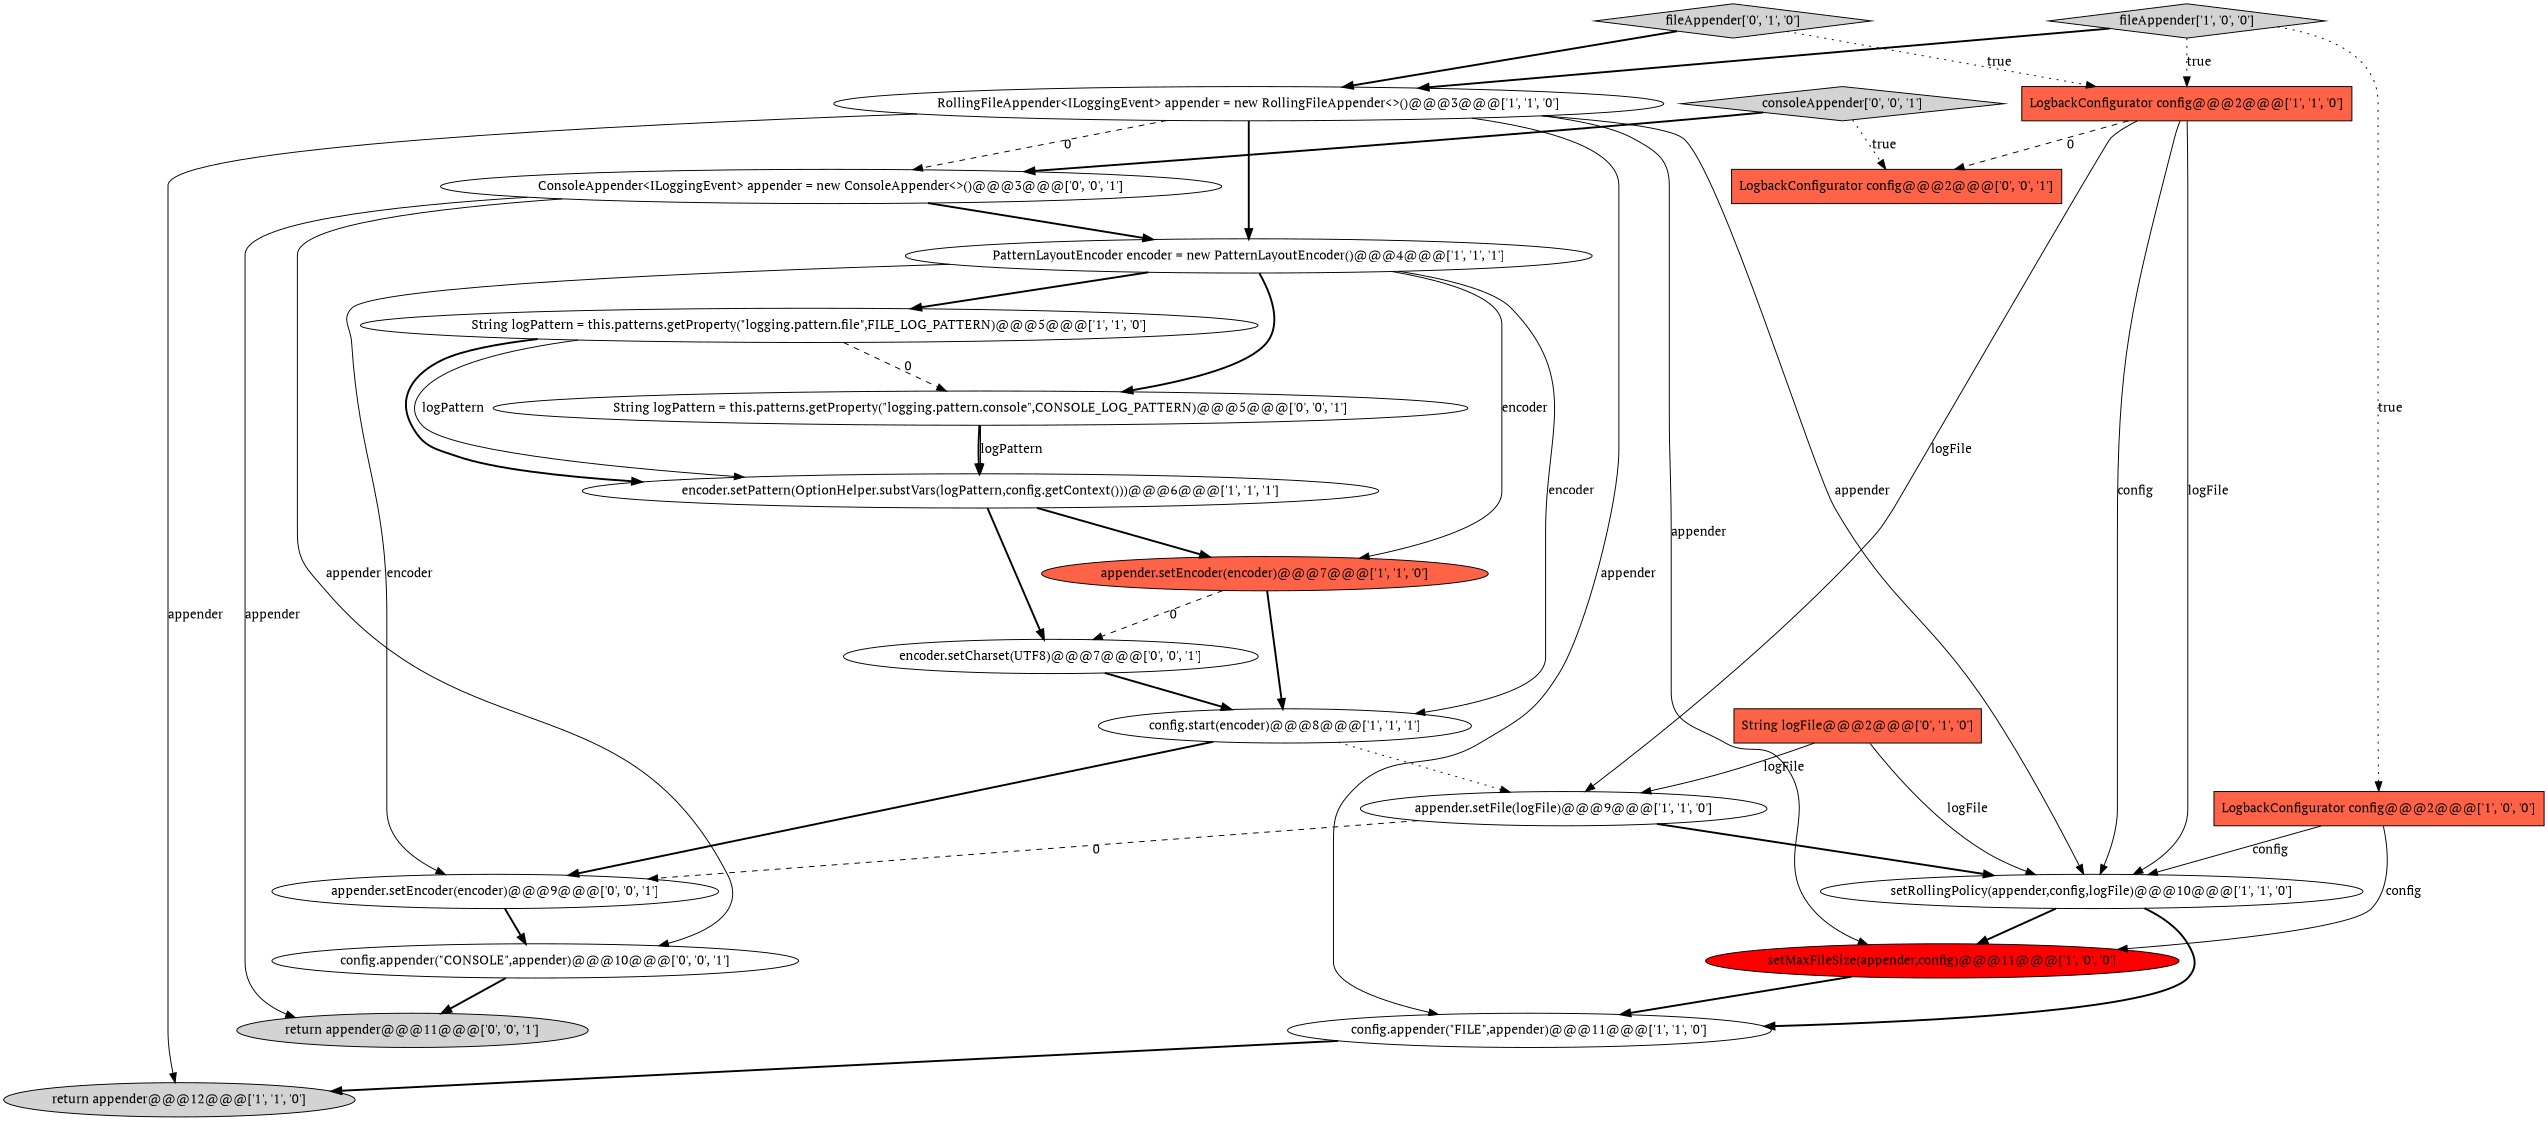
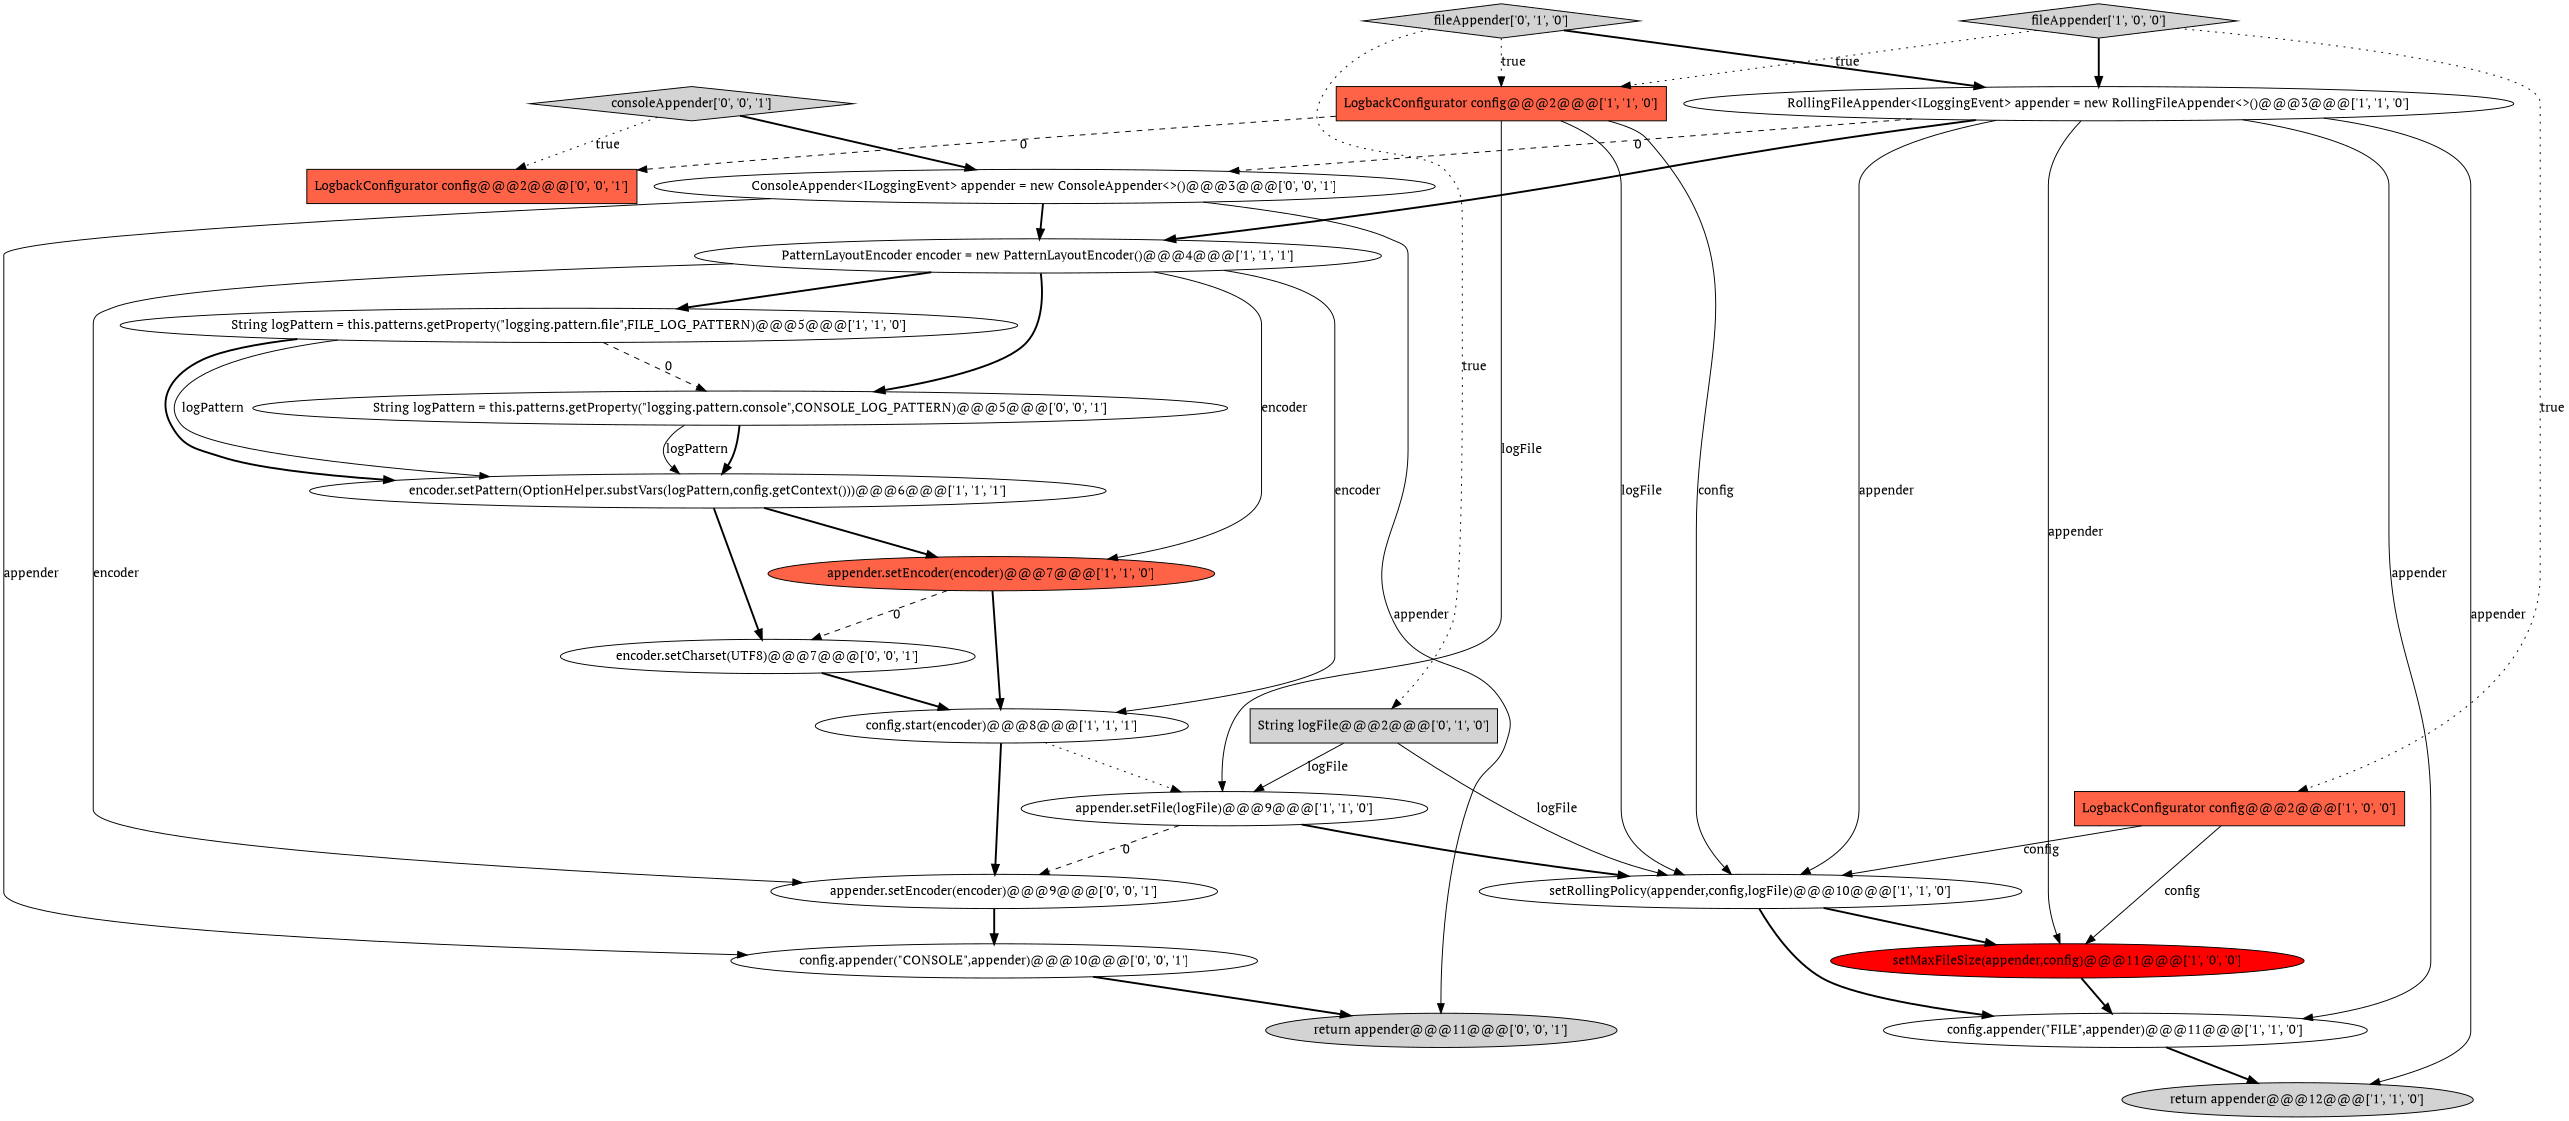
none -> (1462, 294)
(1858, 726) -> (1374, 726)
